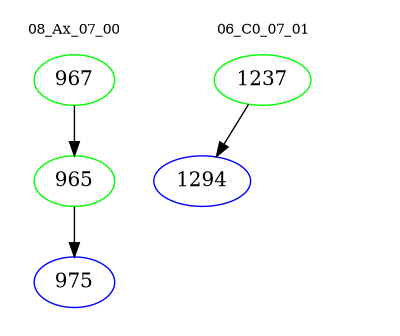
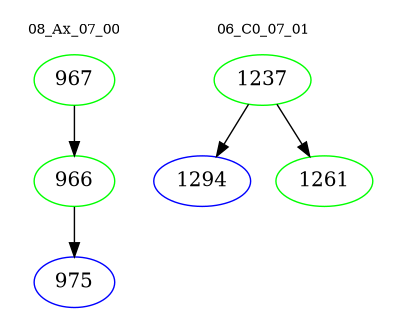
(74, 181) -> (74, 181)
none -> (324, 181)
